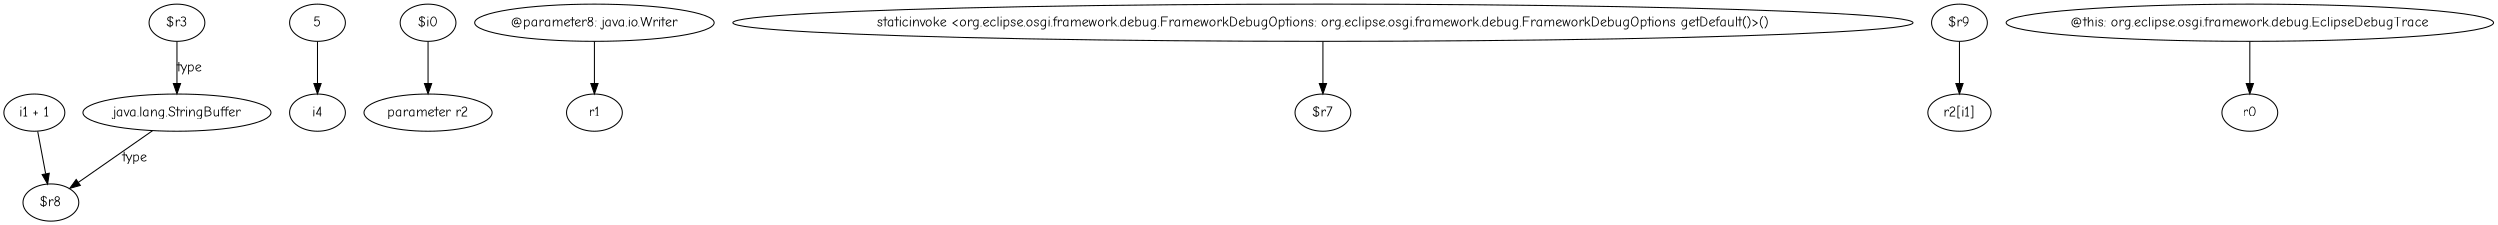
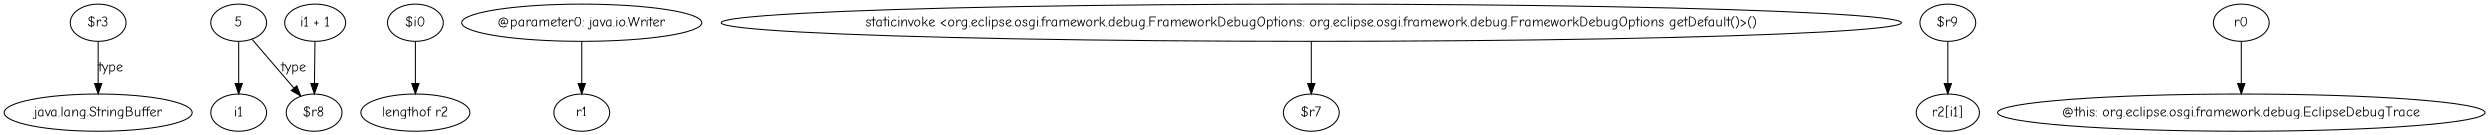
(594, 23) -> (582, 23)
(2250, 62) -> (2241, 62)
(317, 113) -> (239, 113)
(428, 113) -> (415, 113)
(116, 156) -> (273, 64)
